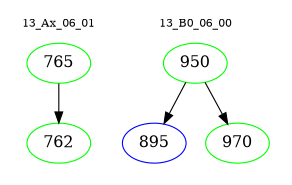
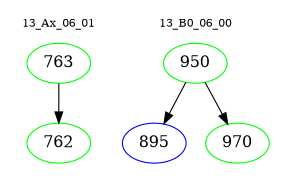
(59, 63) -> (59, 63)
